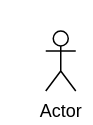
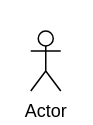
(61, 61) -> (46, 61)
